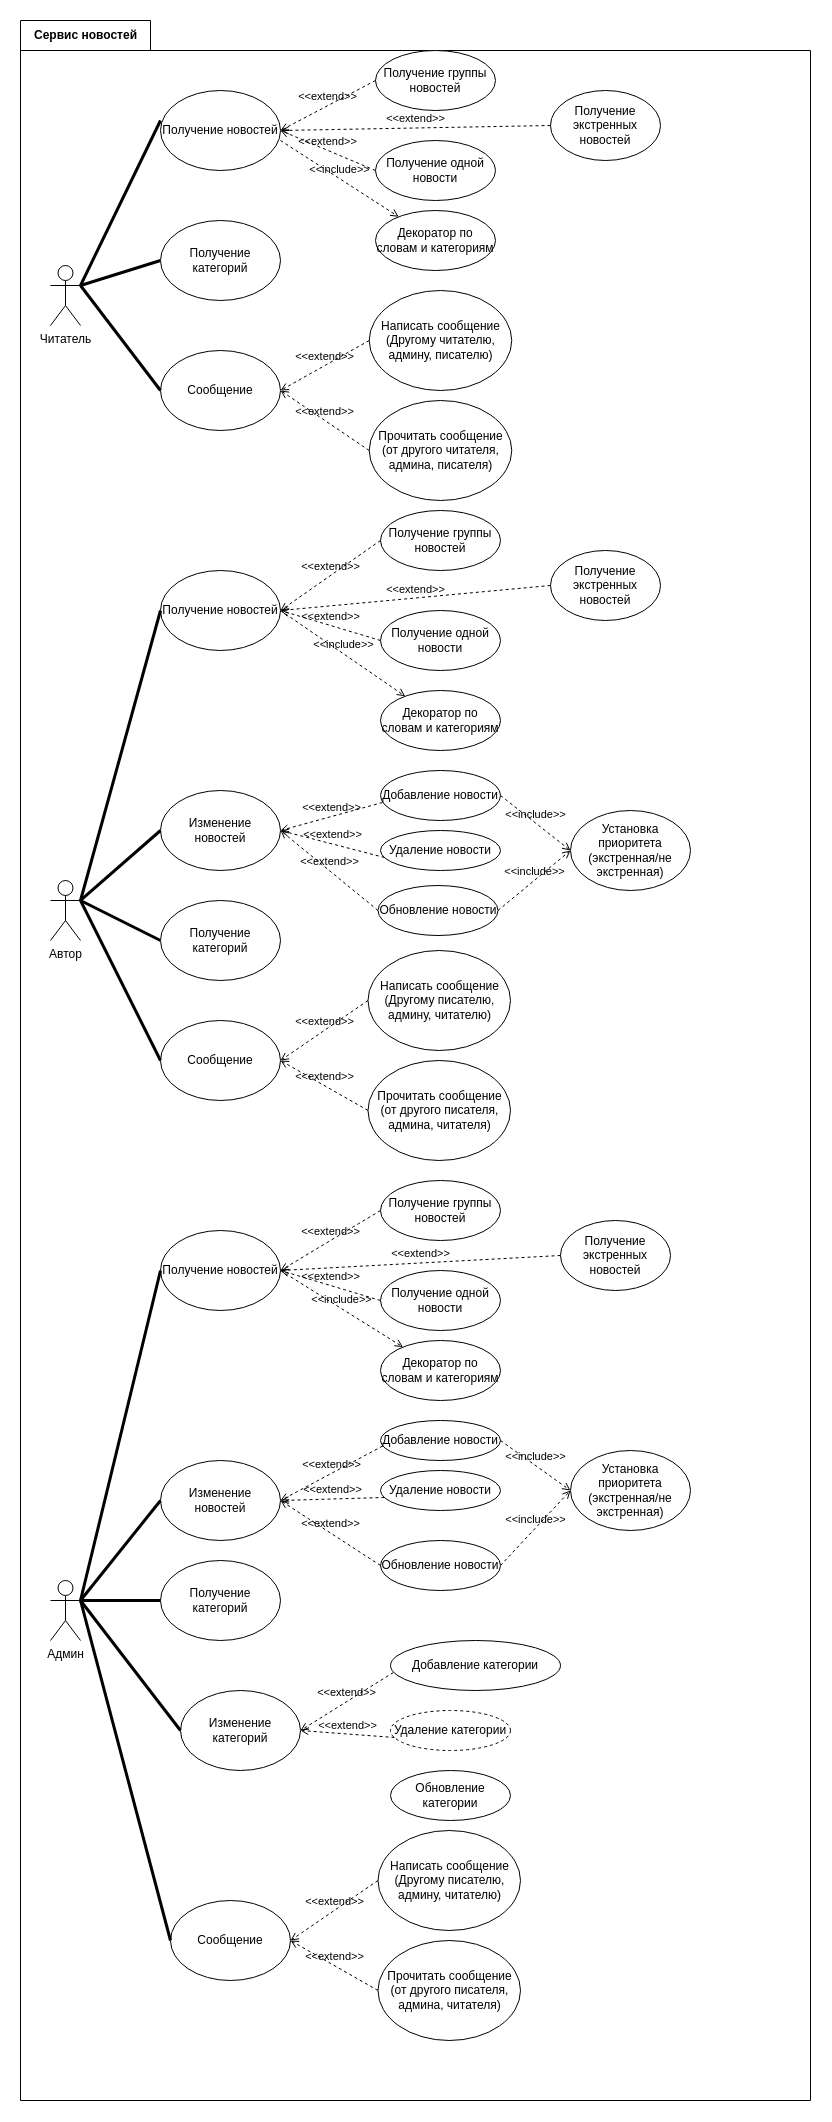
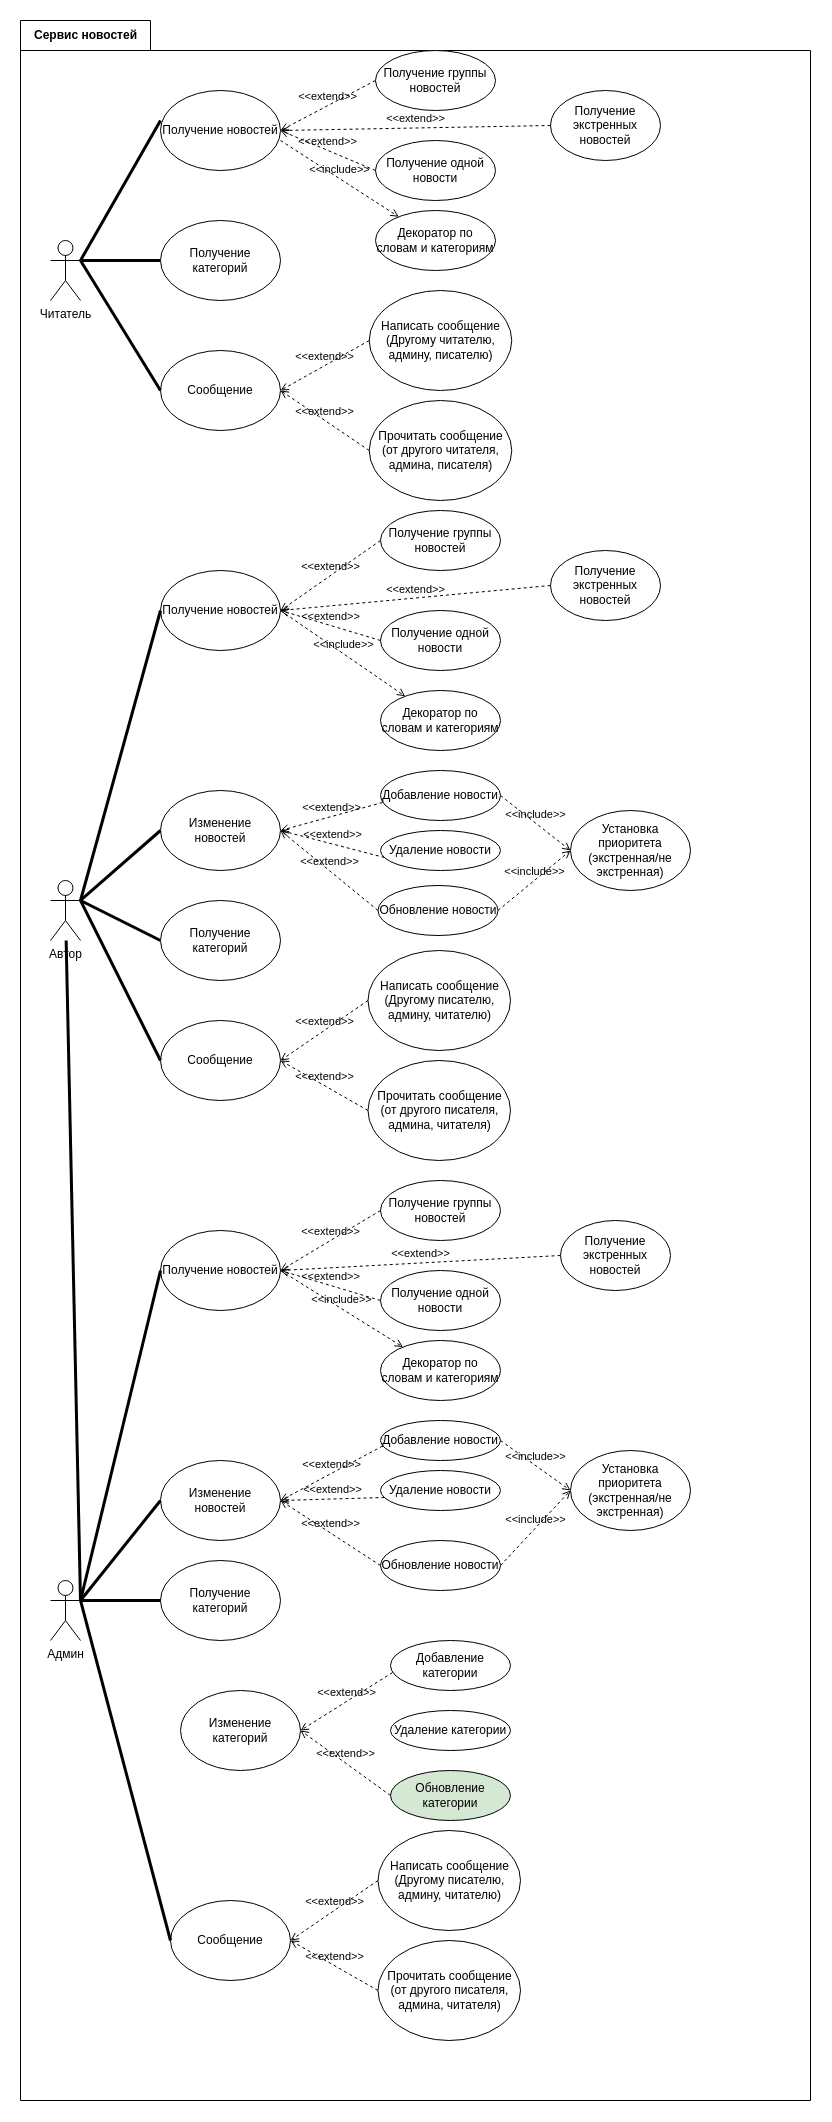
(66, 296) -> (66, 271)
(476, 1666) -> (451, 1666)
(132, 1667) -> (73, 1267)
(451, 1731) -> (451, 1731)
(350, 1734) -> none
none -> (346, 1764)
(451, 1796) -> (451, 1796)
